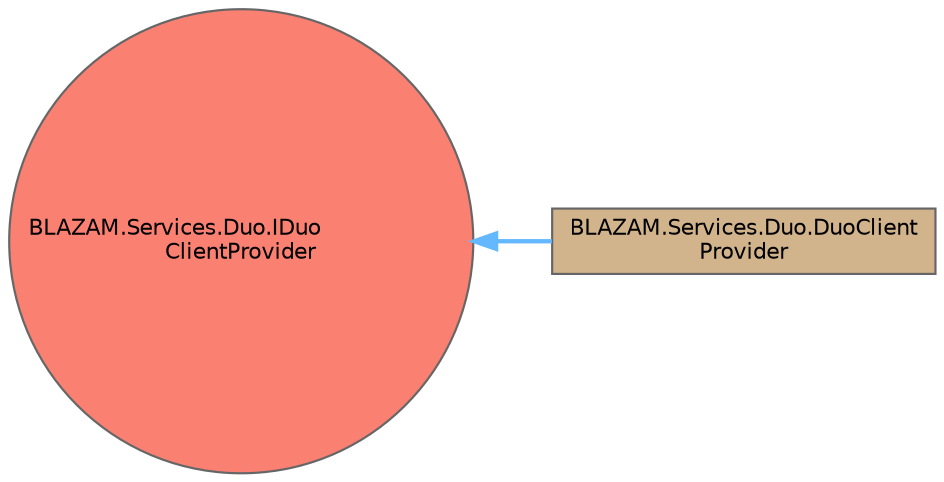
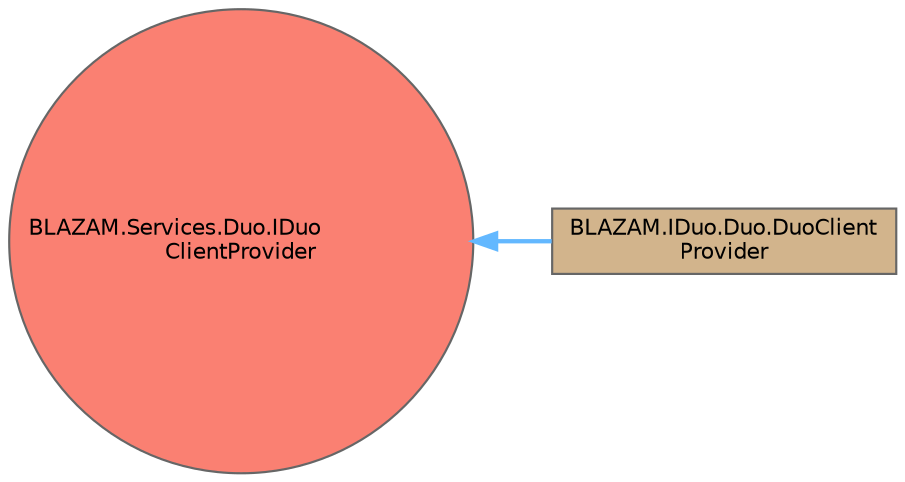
(744, 241) -> (724, 241)
